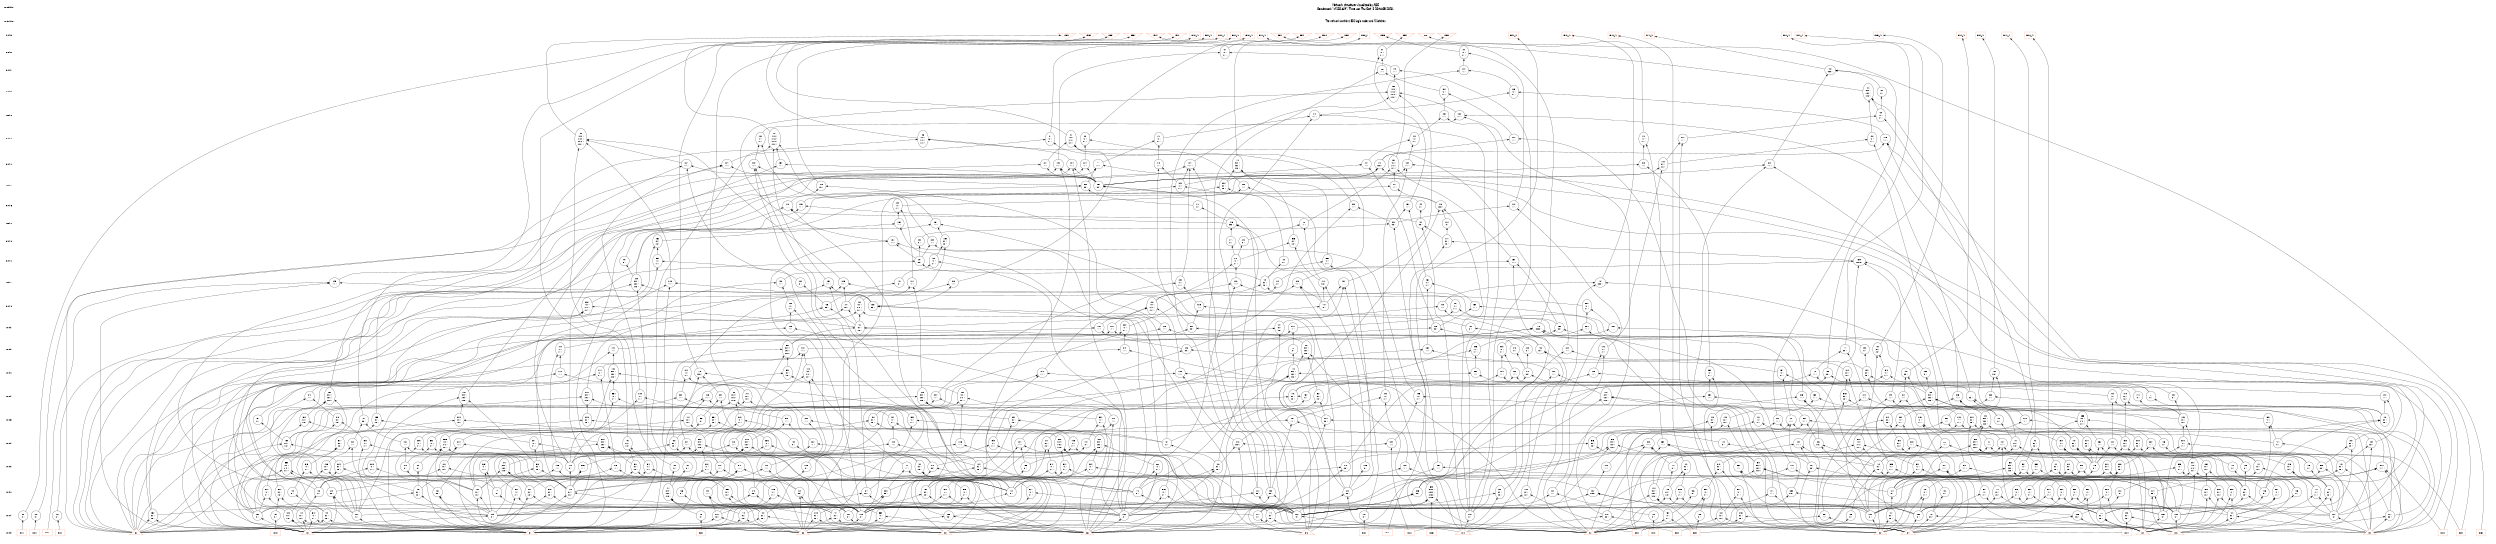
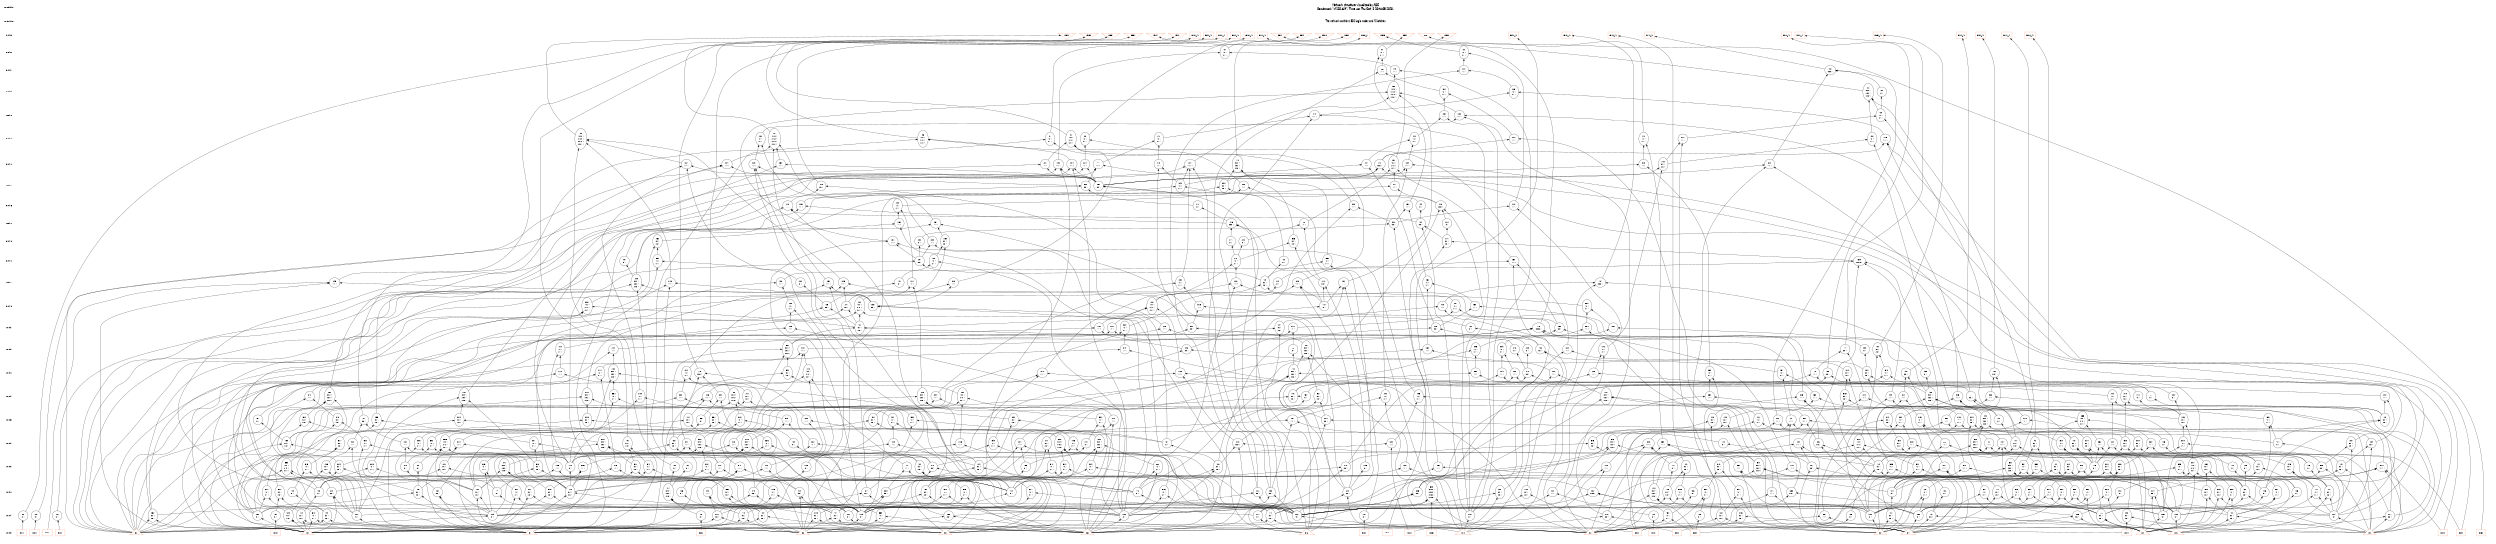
none -> (1201, 528)
